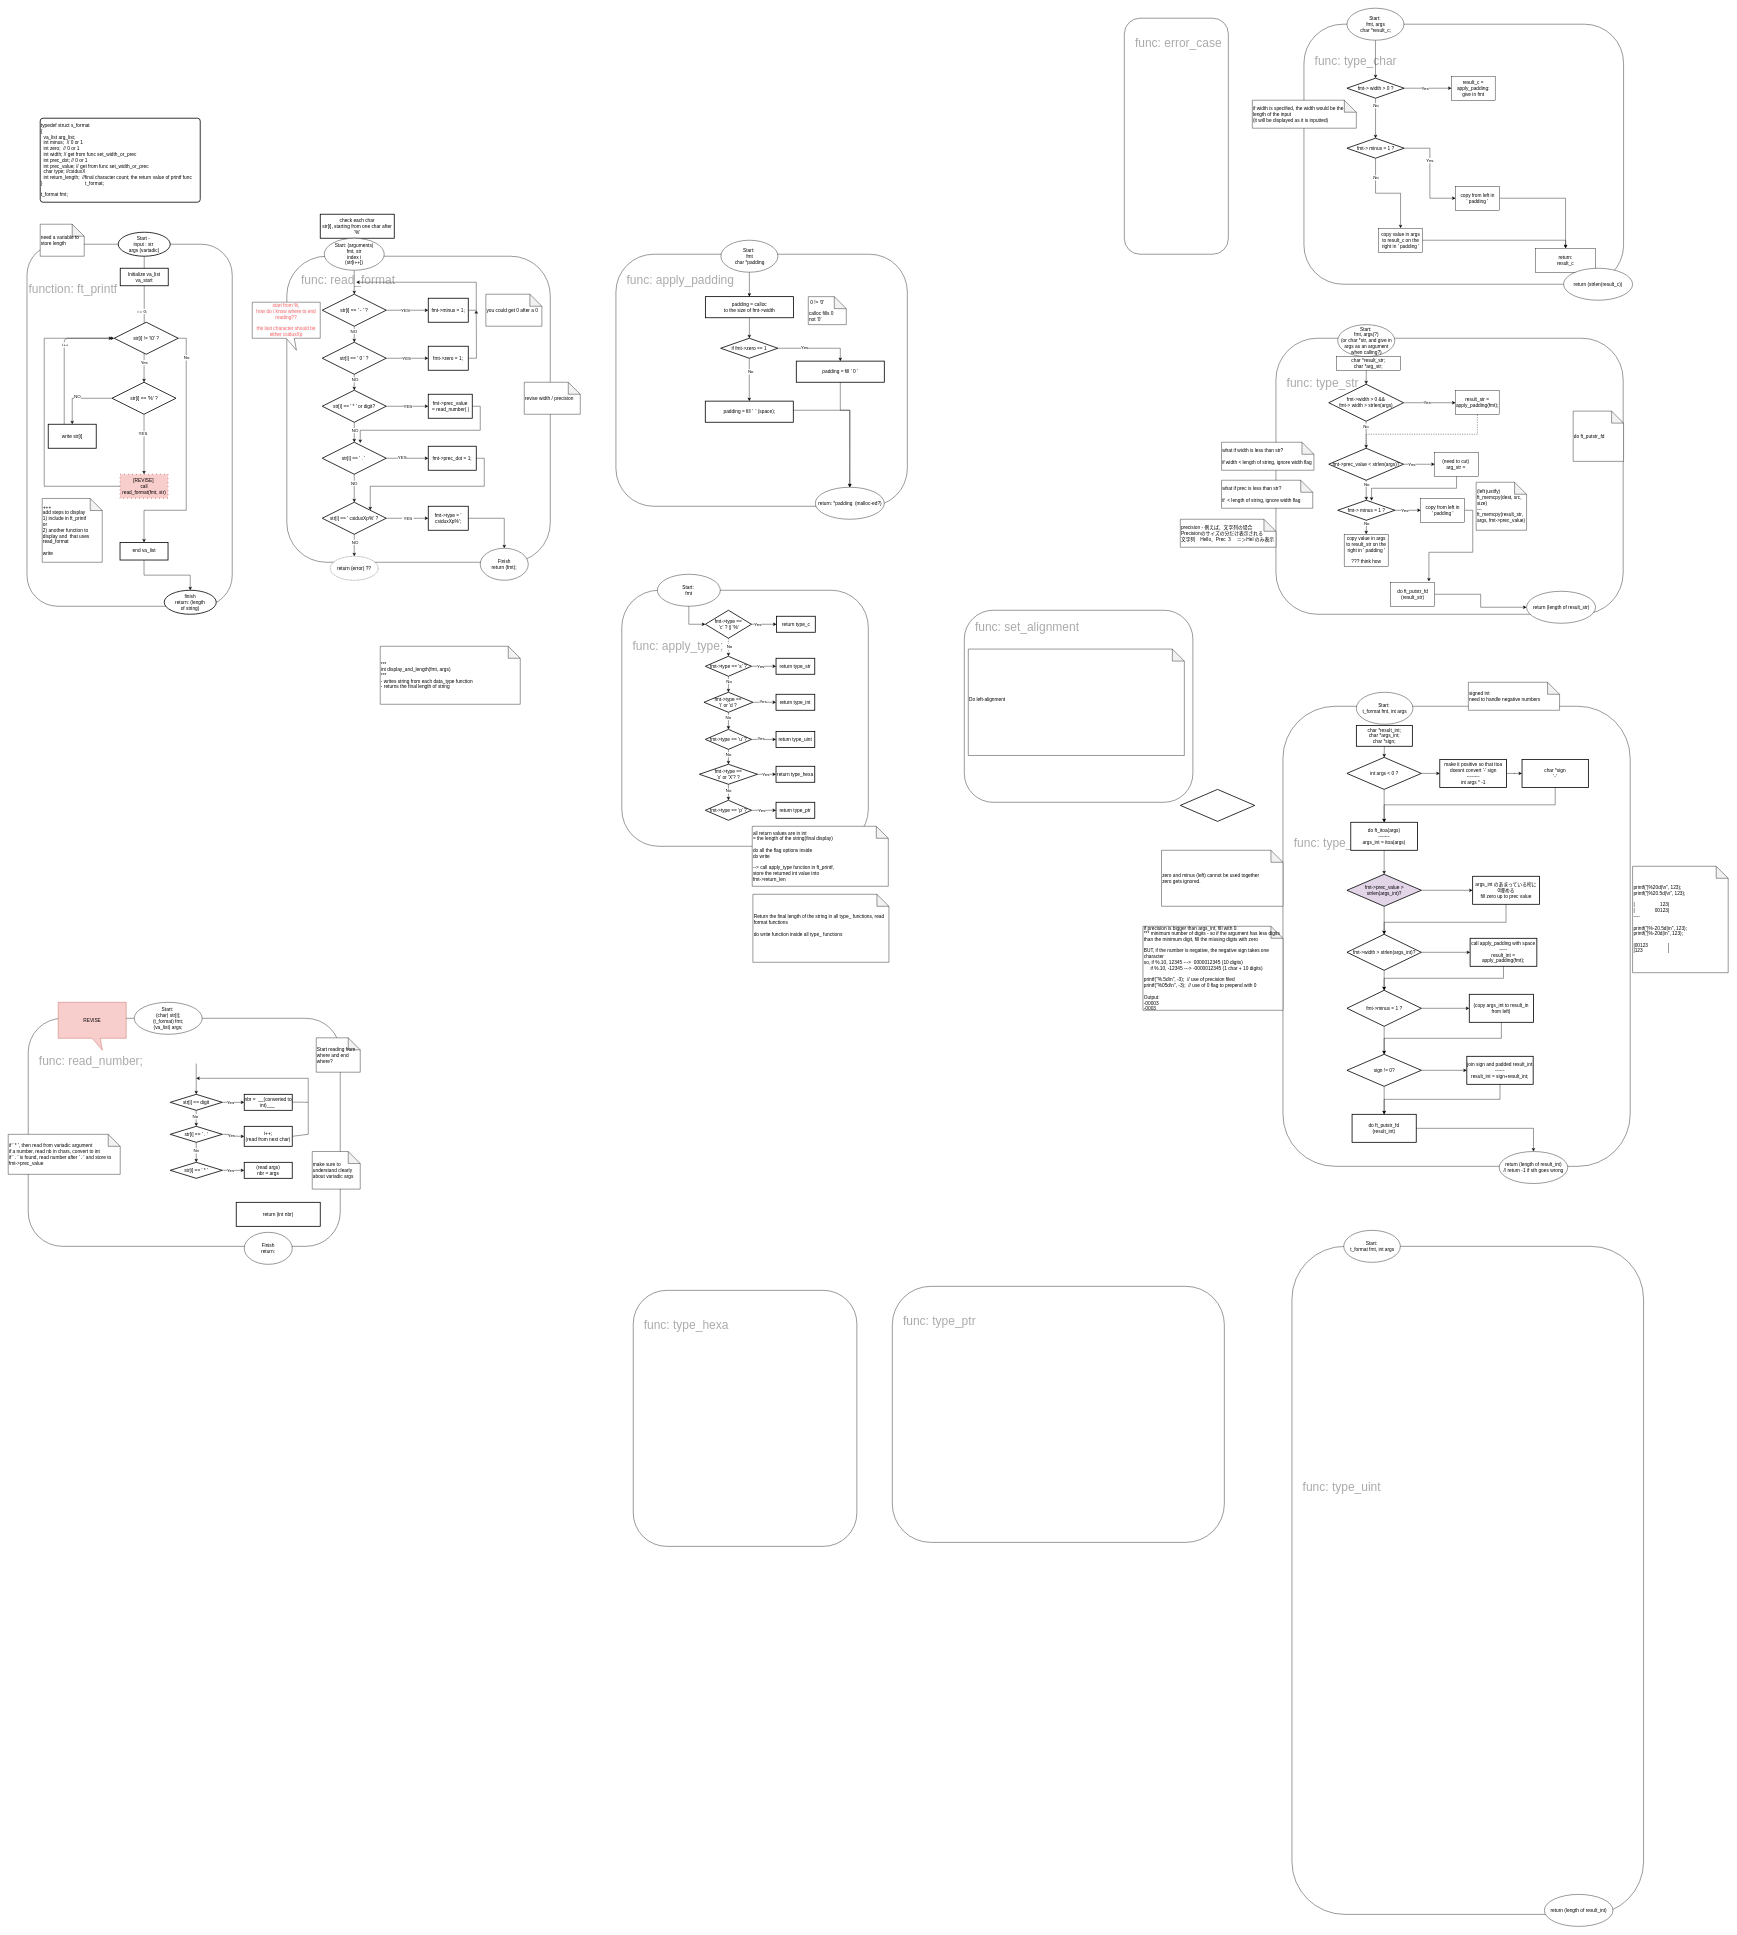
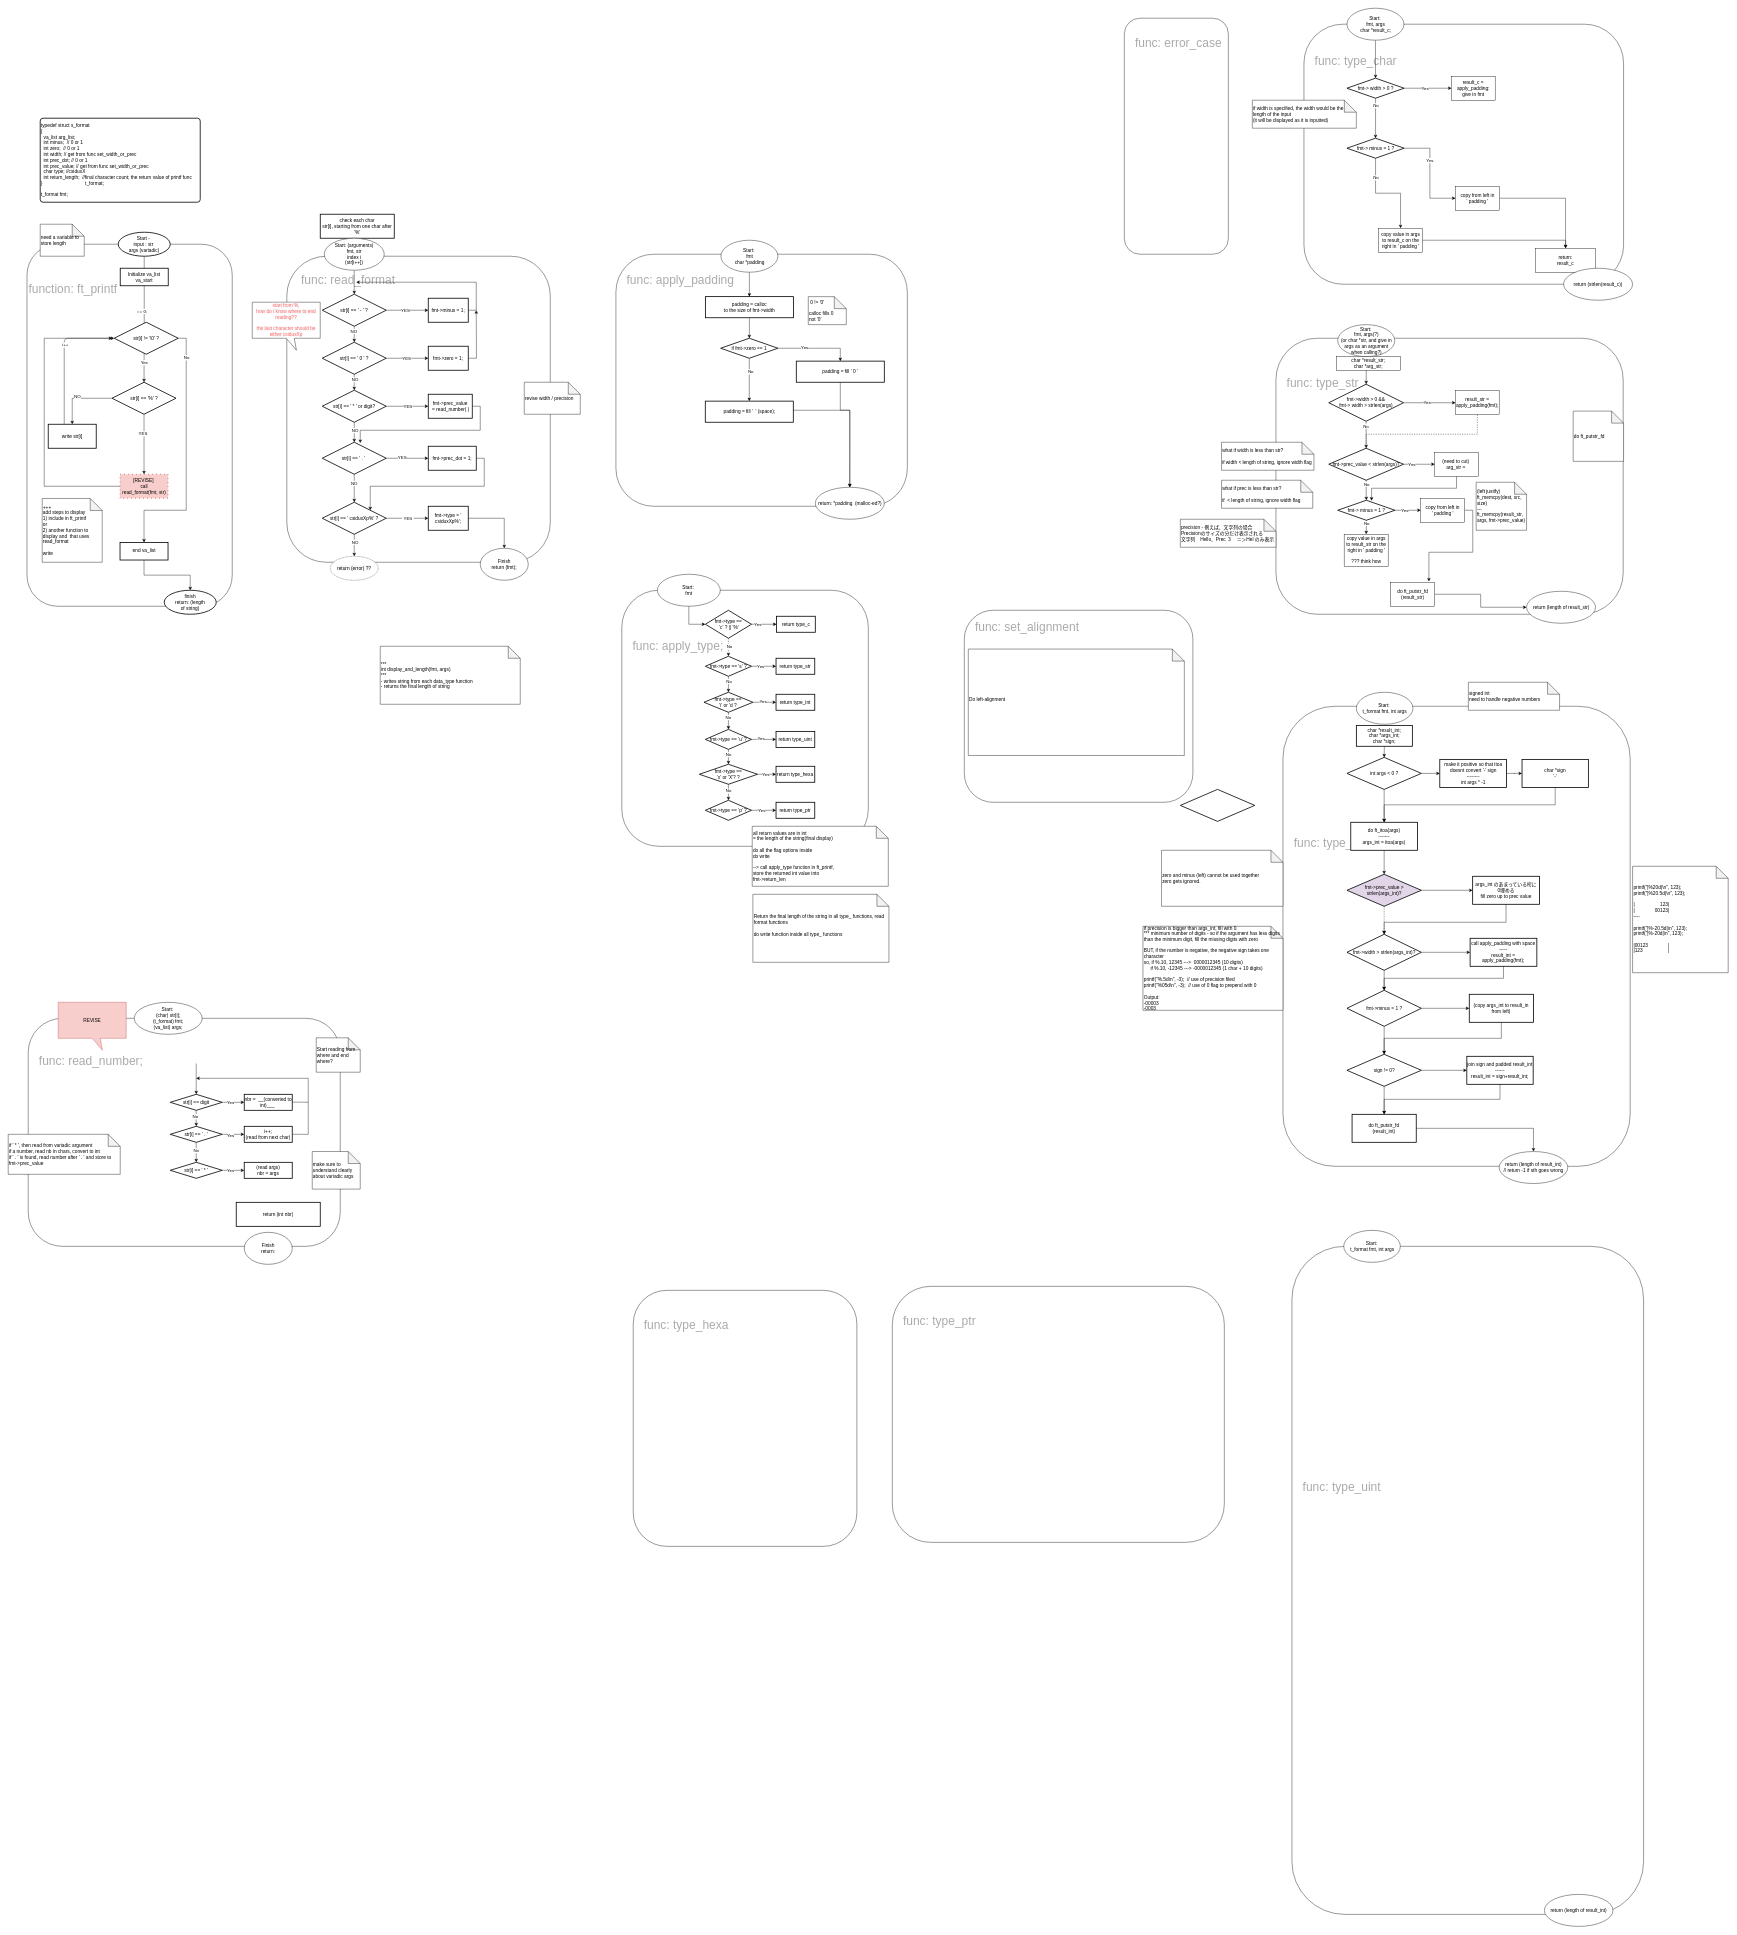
(514, 310) -> none
(1384, 913) -> (1384, 913)
(268, 1136) -> (268, 1134)
